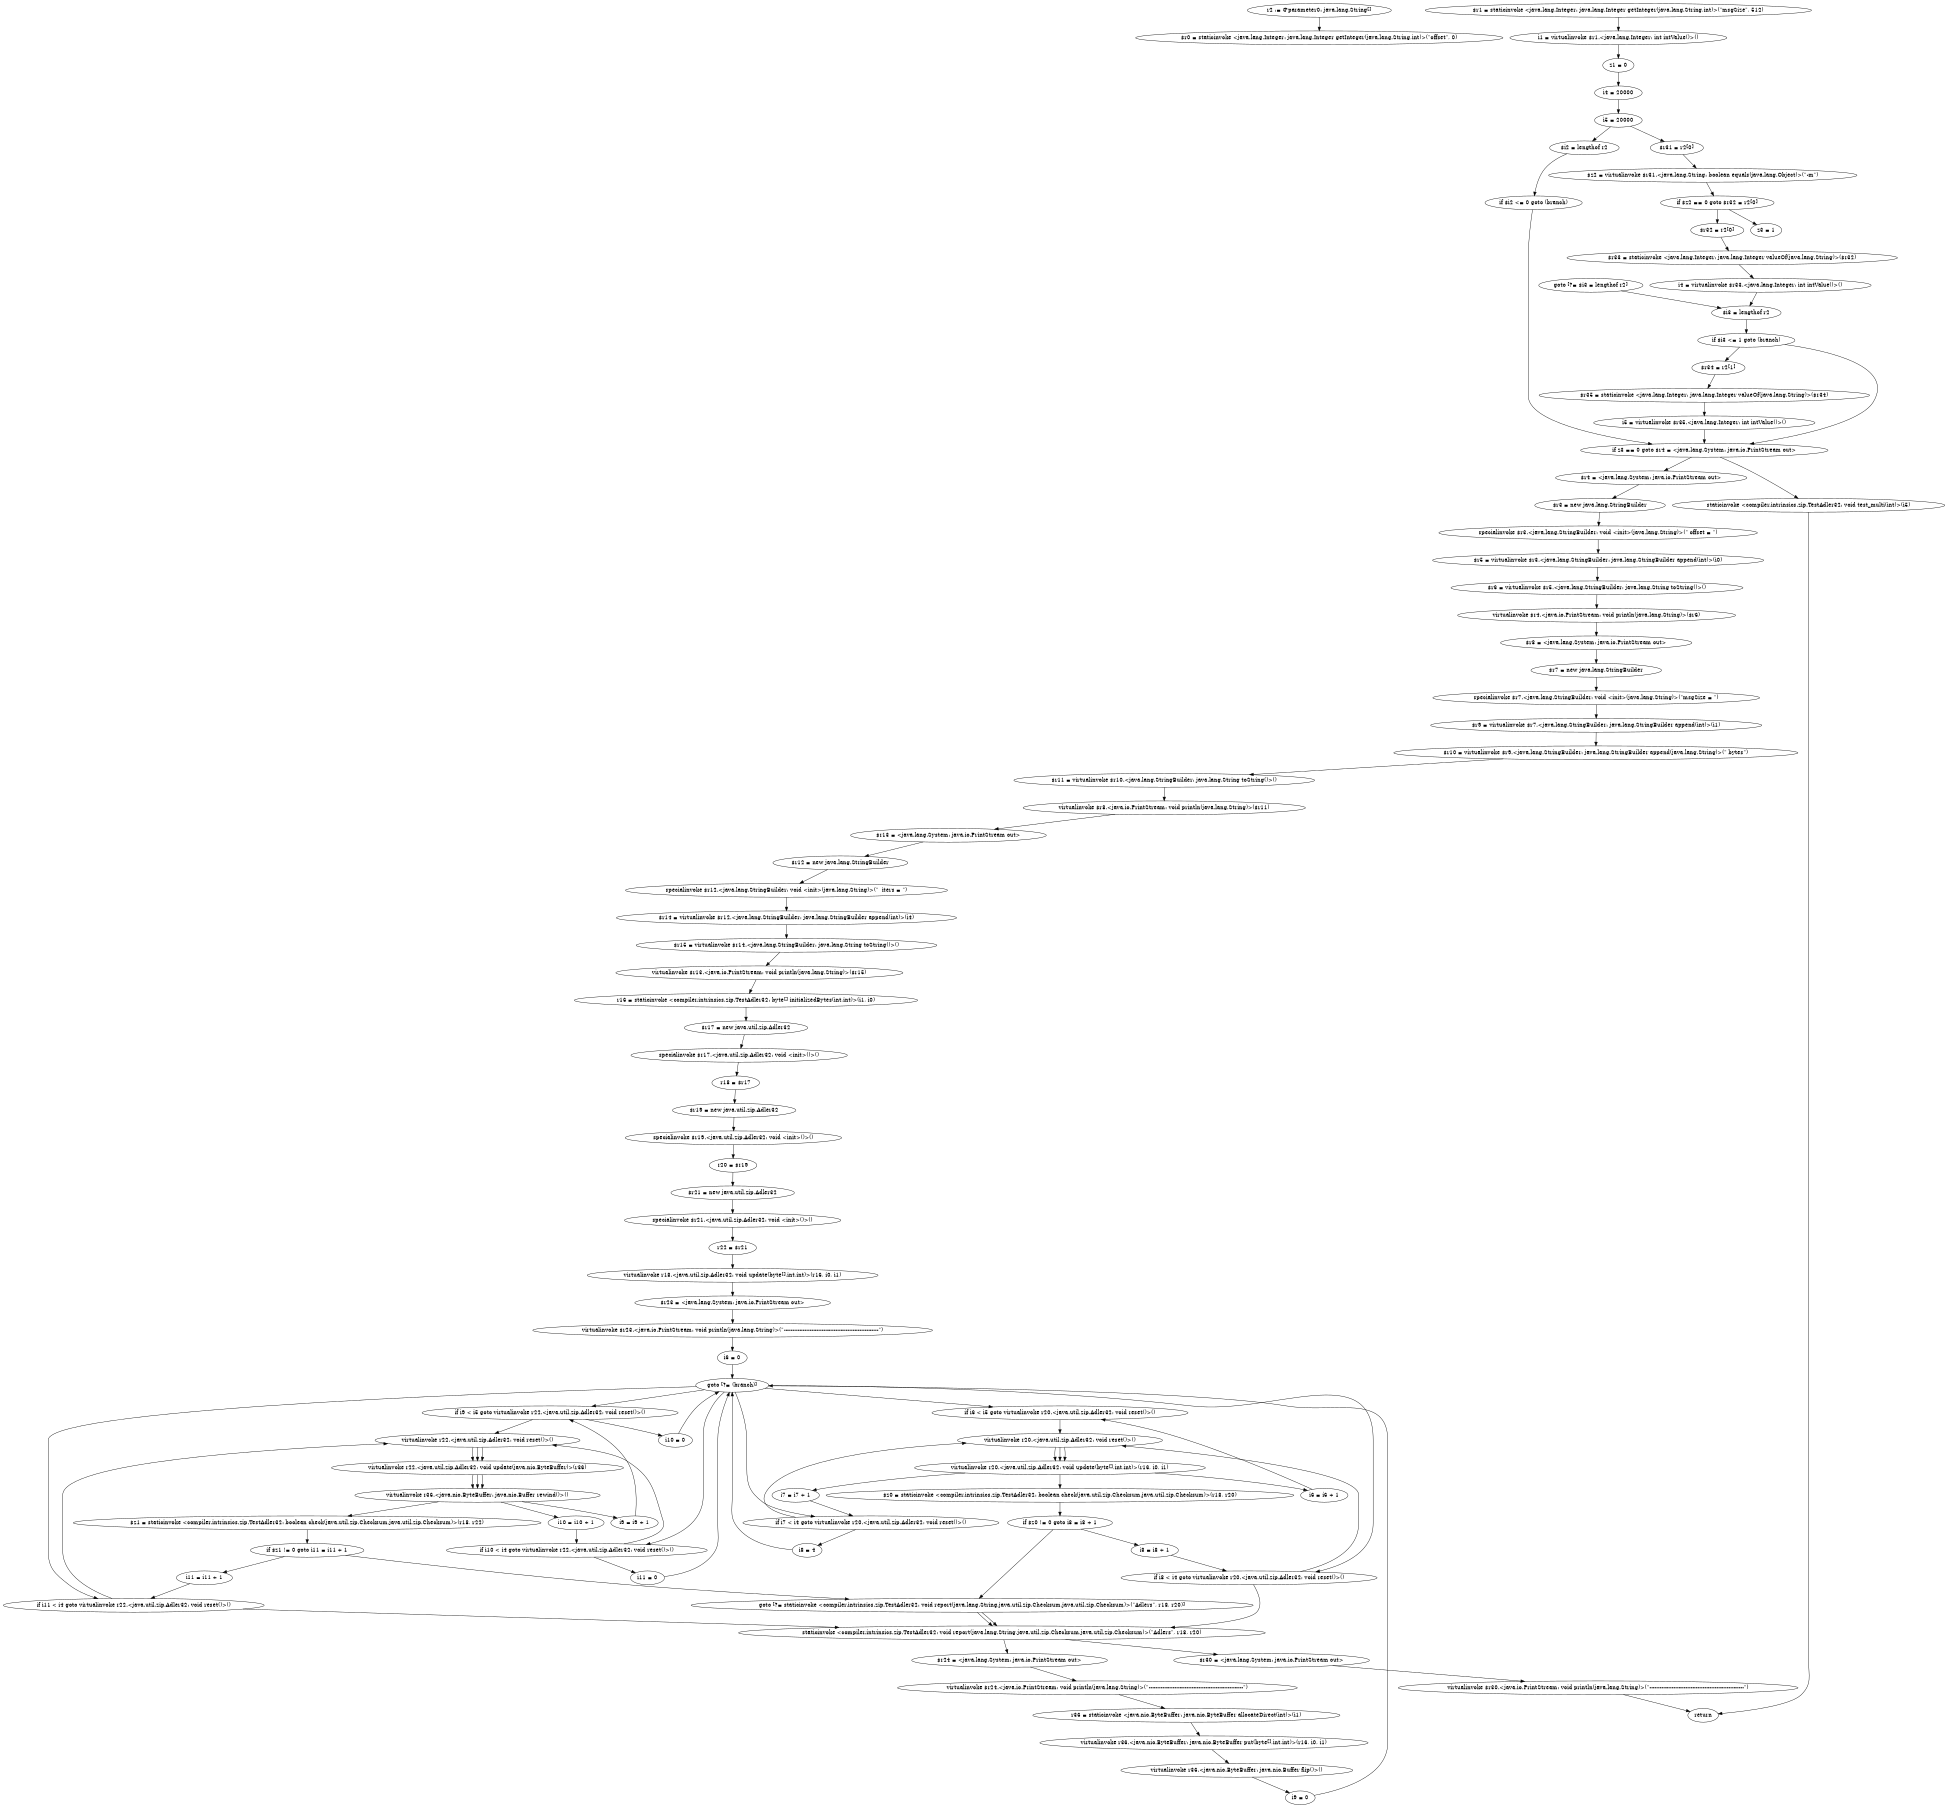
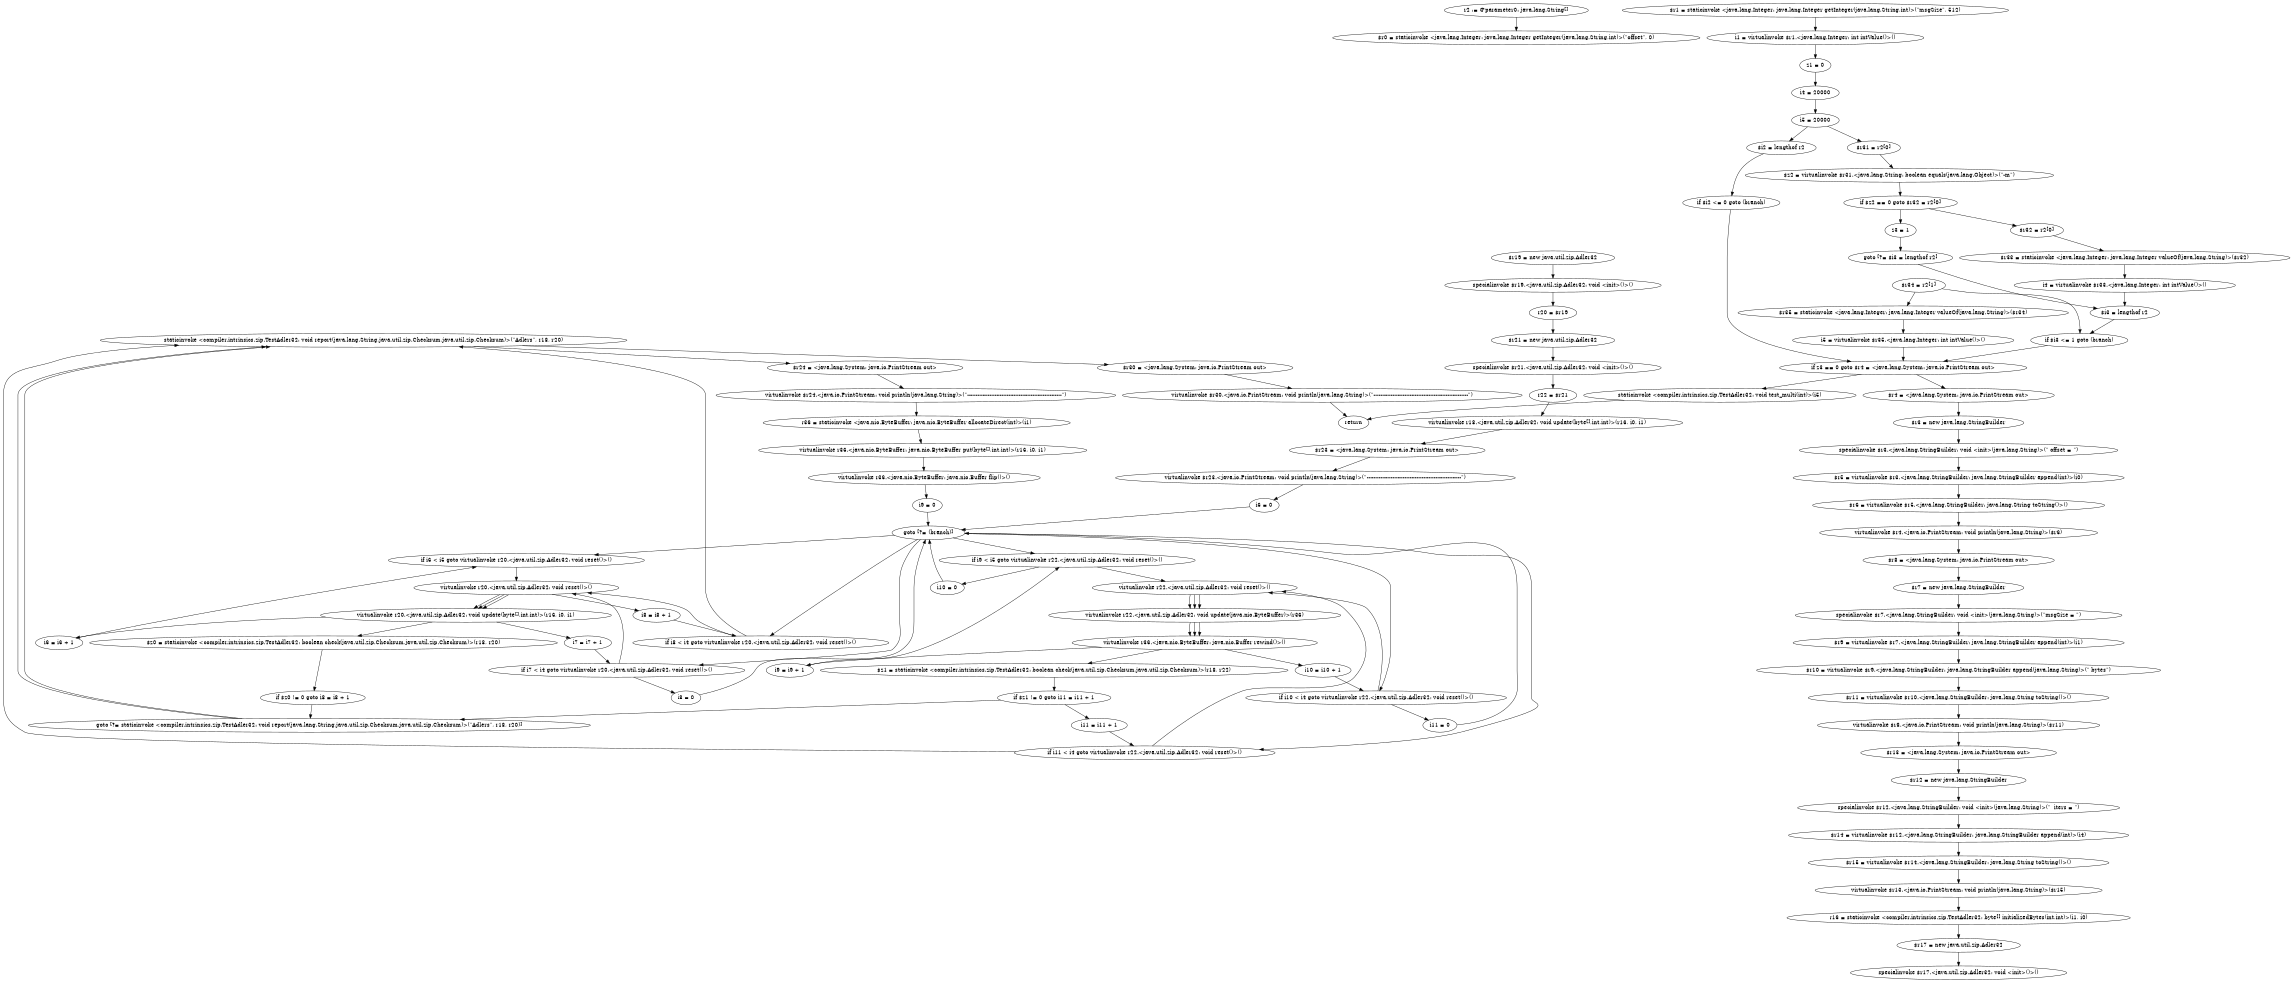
none -> (1901, 242)
(1734, 353) -> (2005, 294)
(736, 1083) -> none
(1108, 1537) -> (593, 602)
(807, 1550) -> (686, 698)
